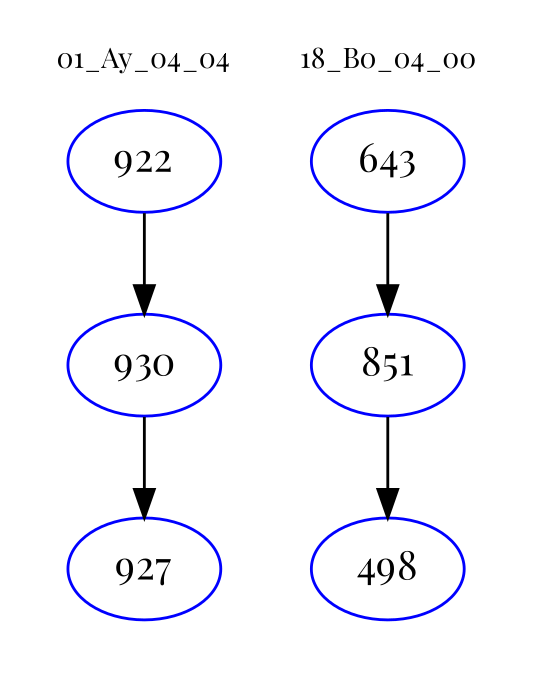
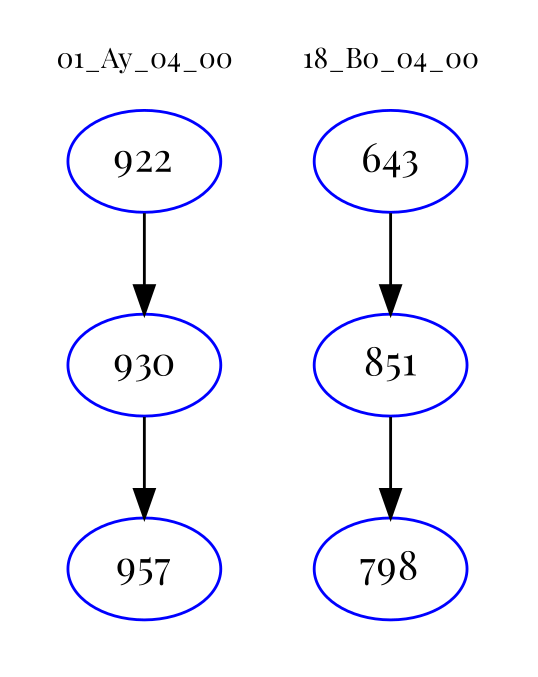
(144, 61) -> (146, 61)
(144, 569) -> (144, 569)
(388, 569) -> (391, 569)
